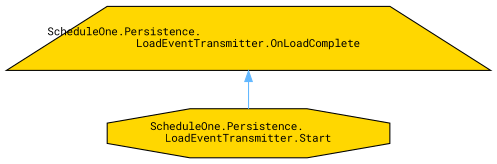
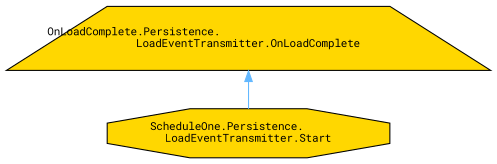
(249, 38) -> (249, 38)
